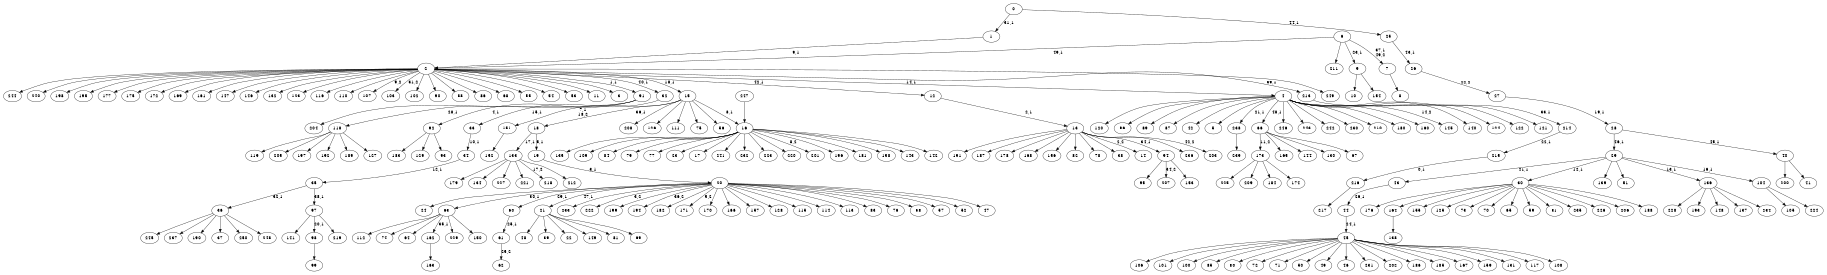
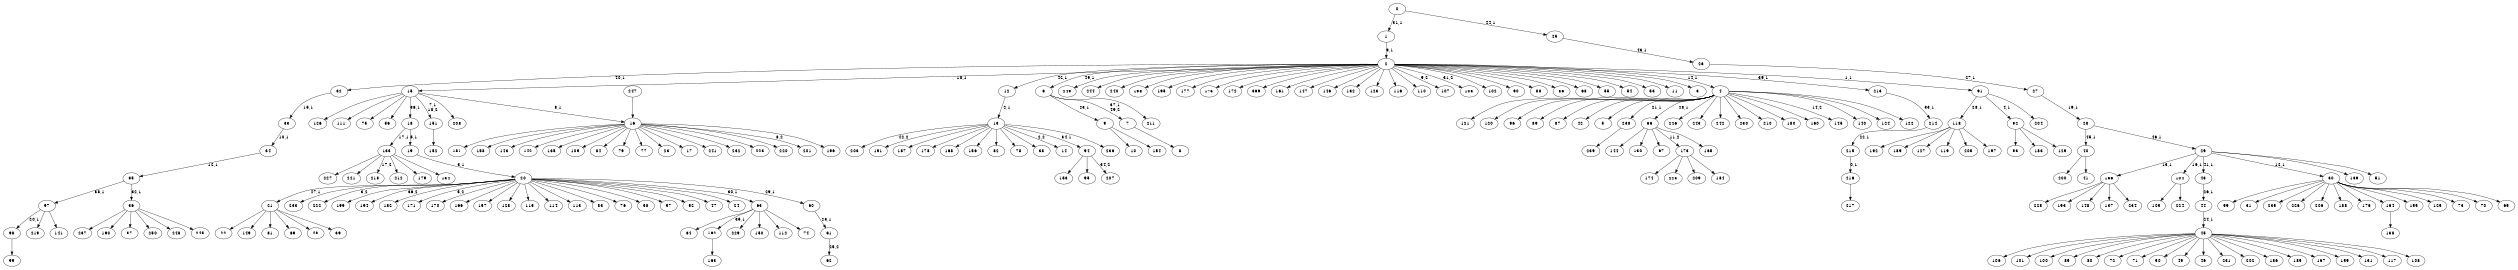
(886, 54) -> (1214, 66)
(1466, 82) -> (1970, 78)
(178, 96) -> (1256, 91)
